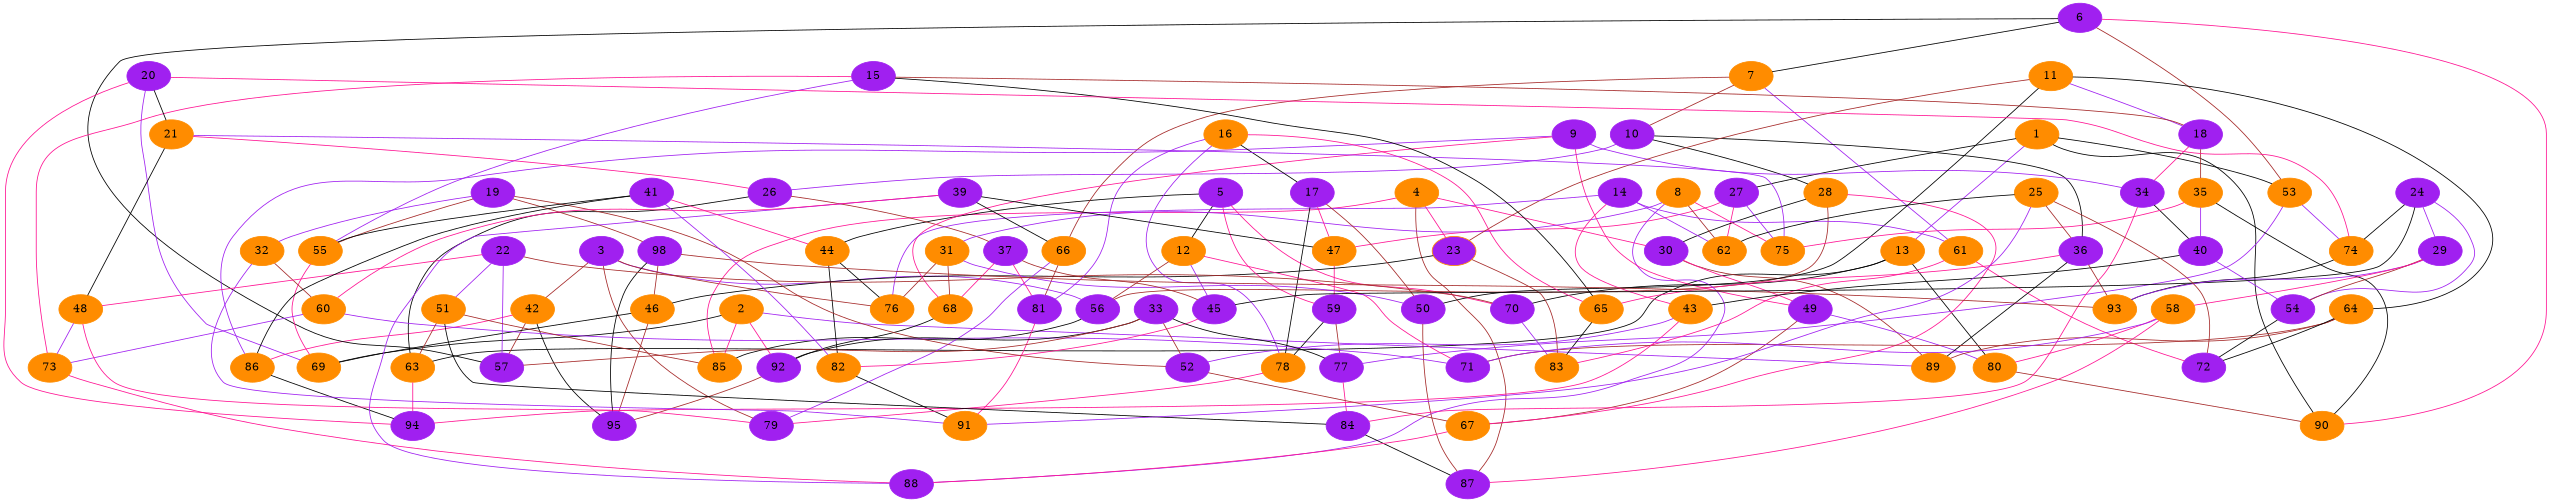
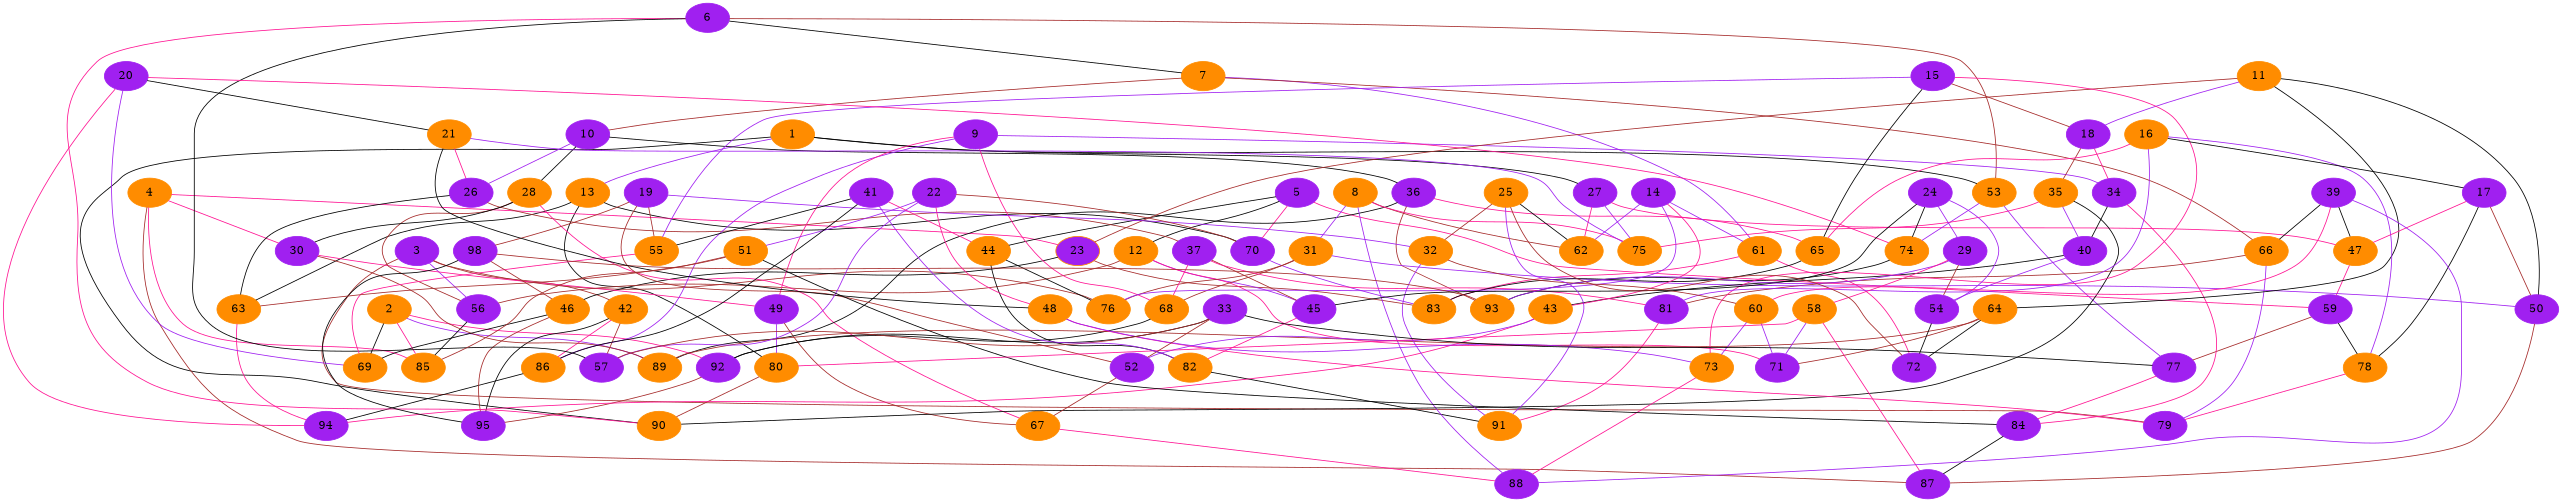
(2059, 222) -> (1475, 217)
